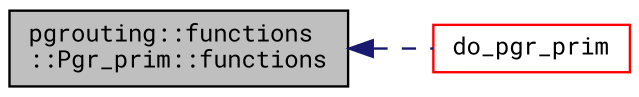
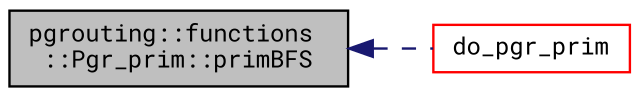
(179, 49) -> (179, 49)
